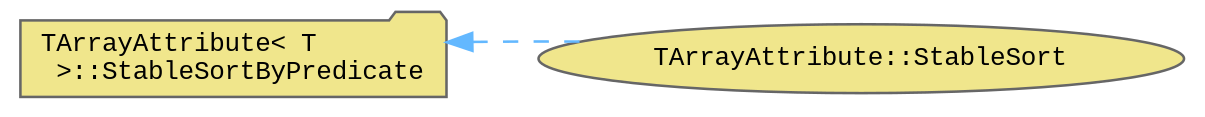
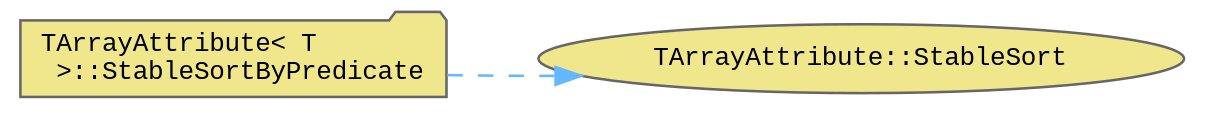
(527, 41) -> (501, 76)
